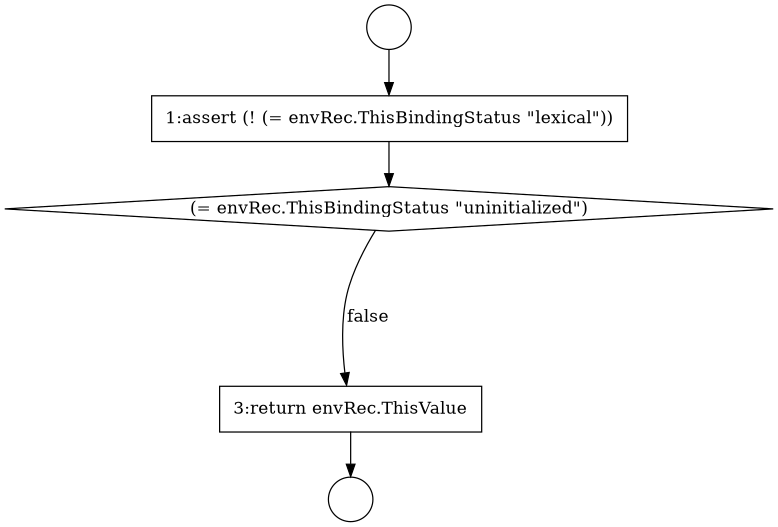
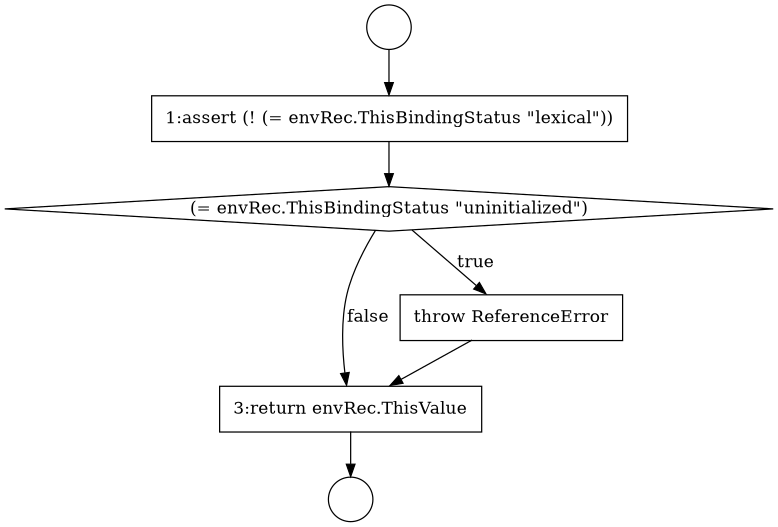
none -> (511, 317)
